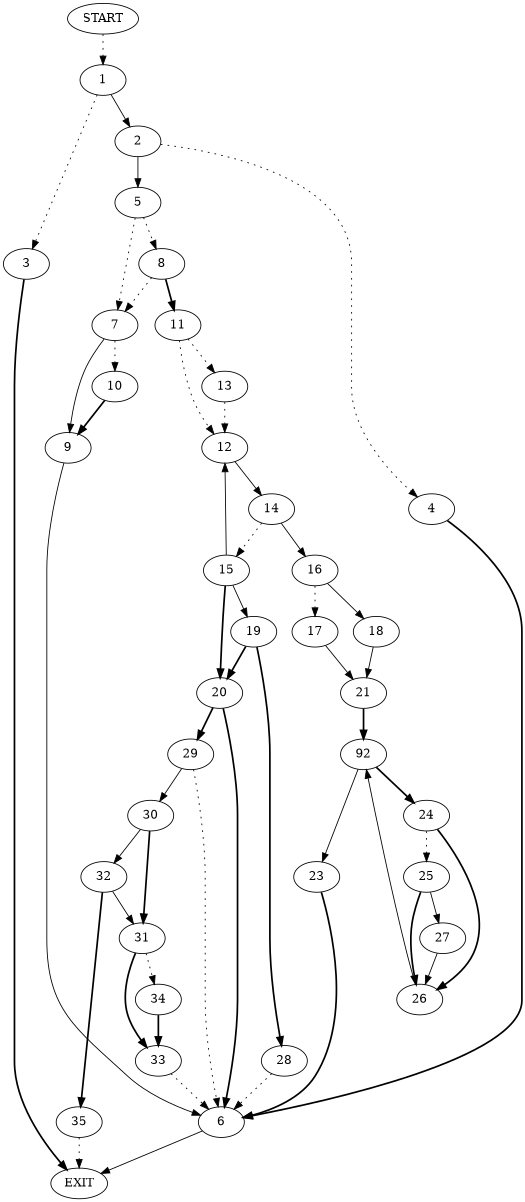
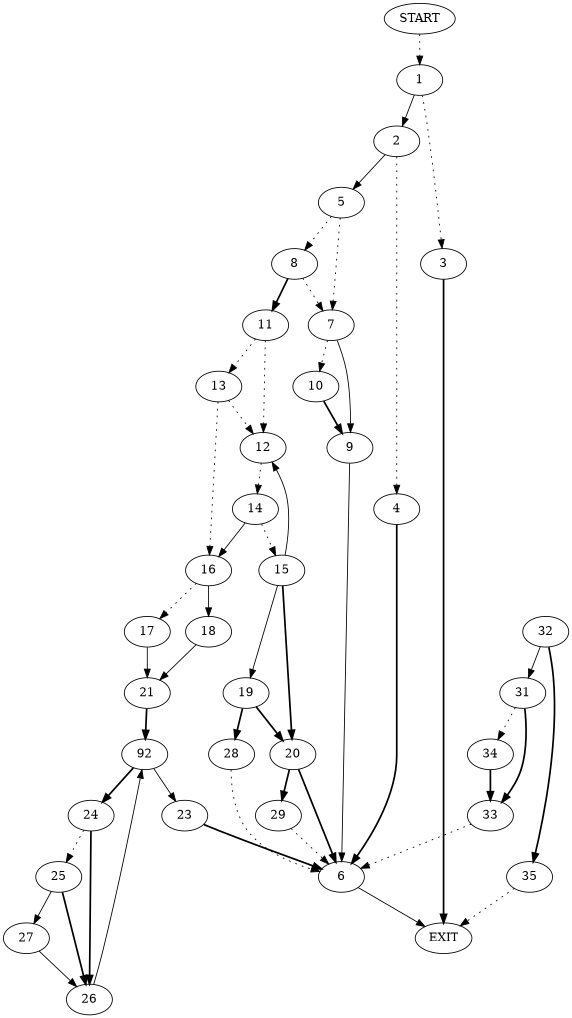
none -> (214, 474)
(246, 475) -> (260, 474)
(151, 816) -> none
